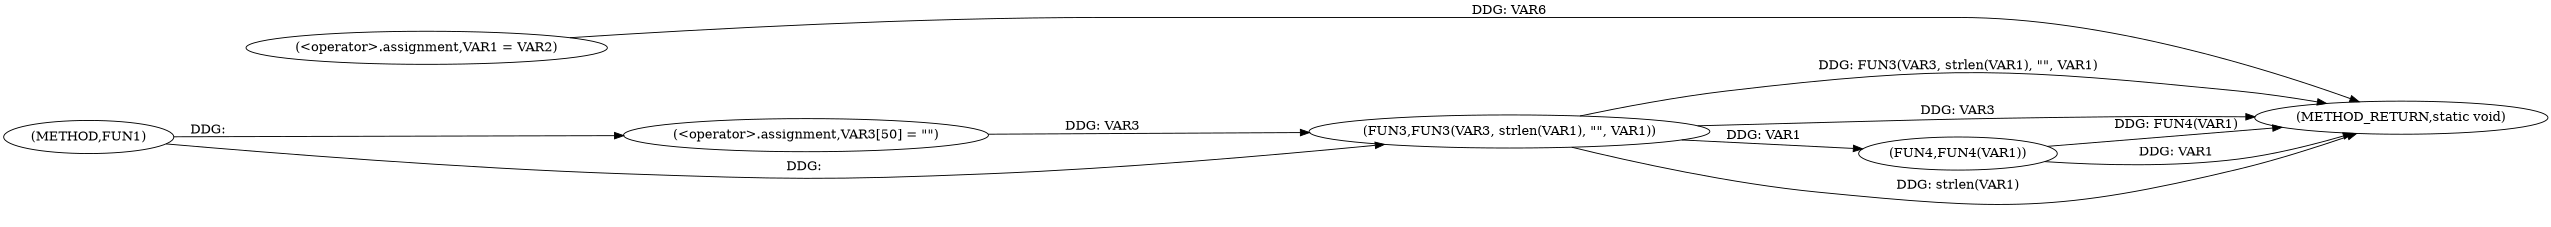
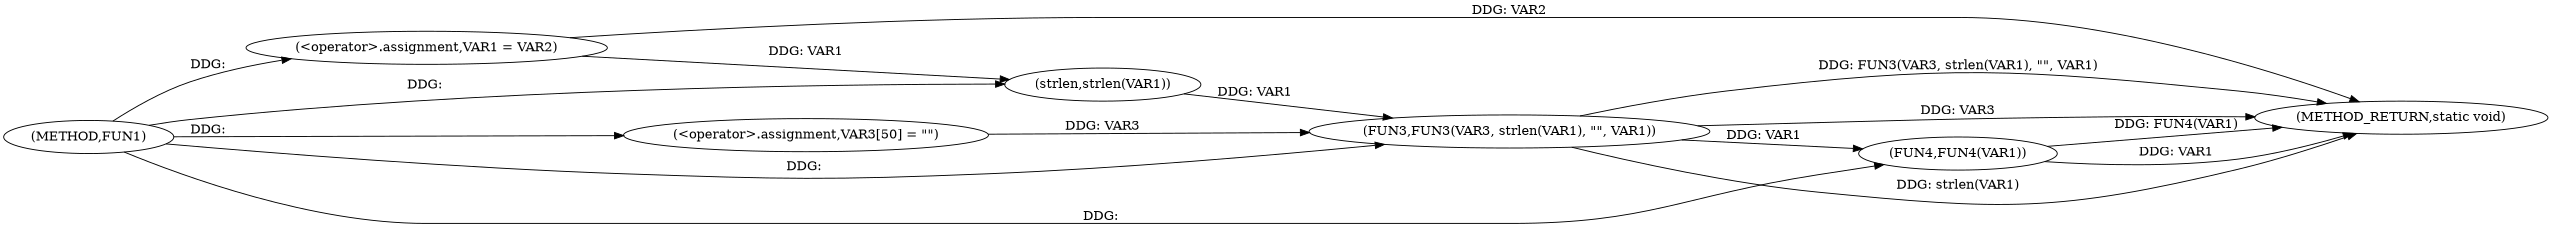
(1509, 11) -> (1509, 11)
none -> (194, 81)
none -> (1103, 85)
none -> (997, 223)
